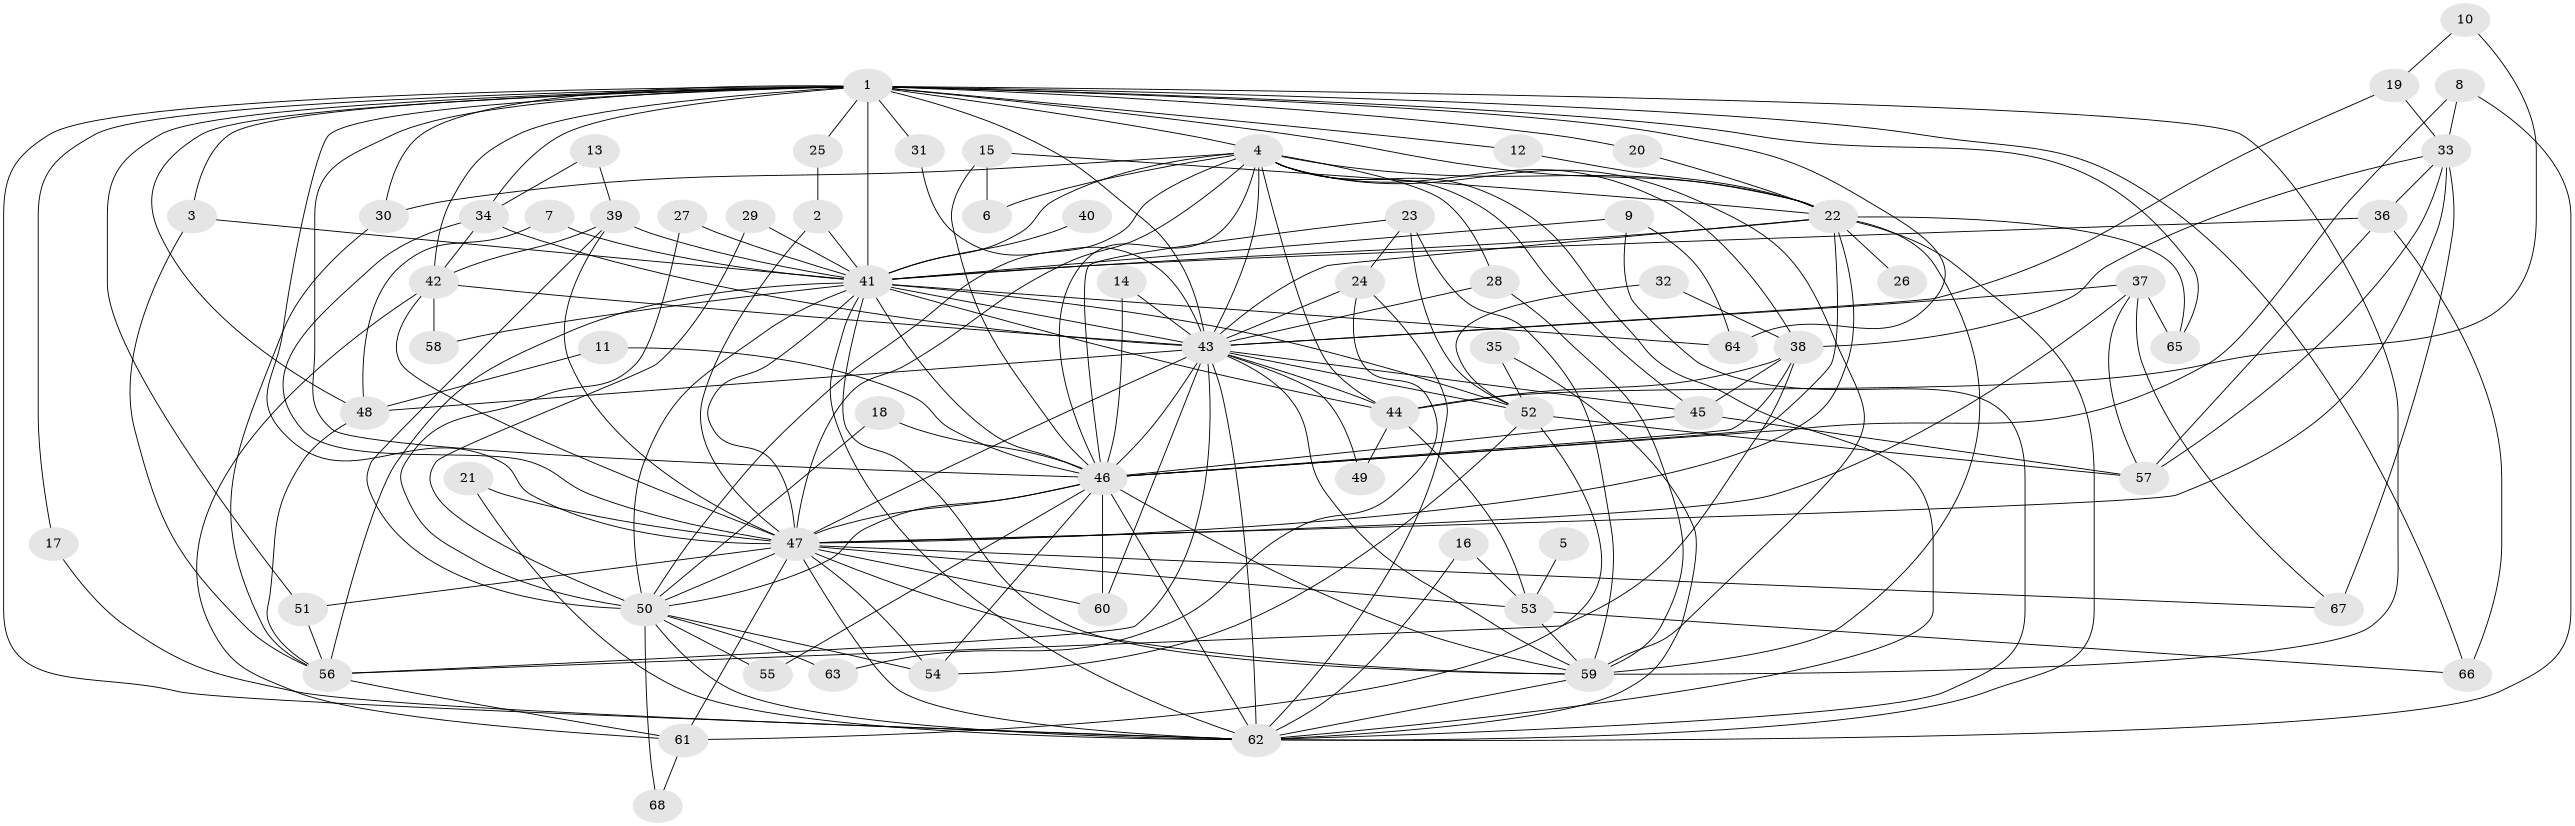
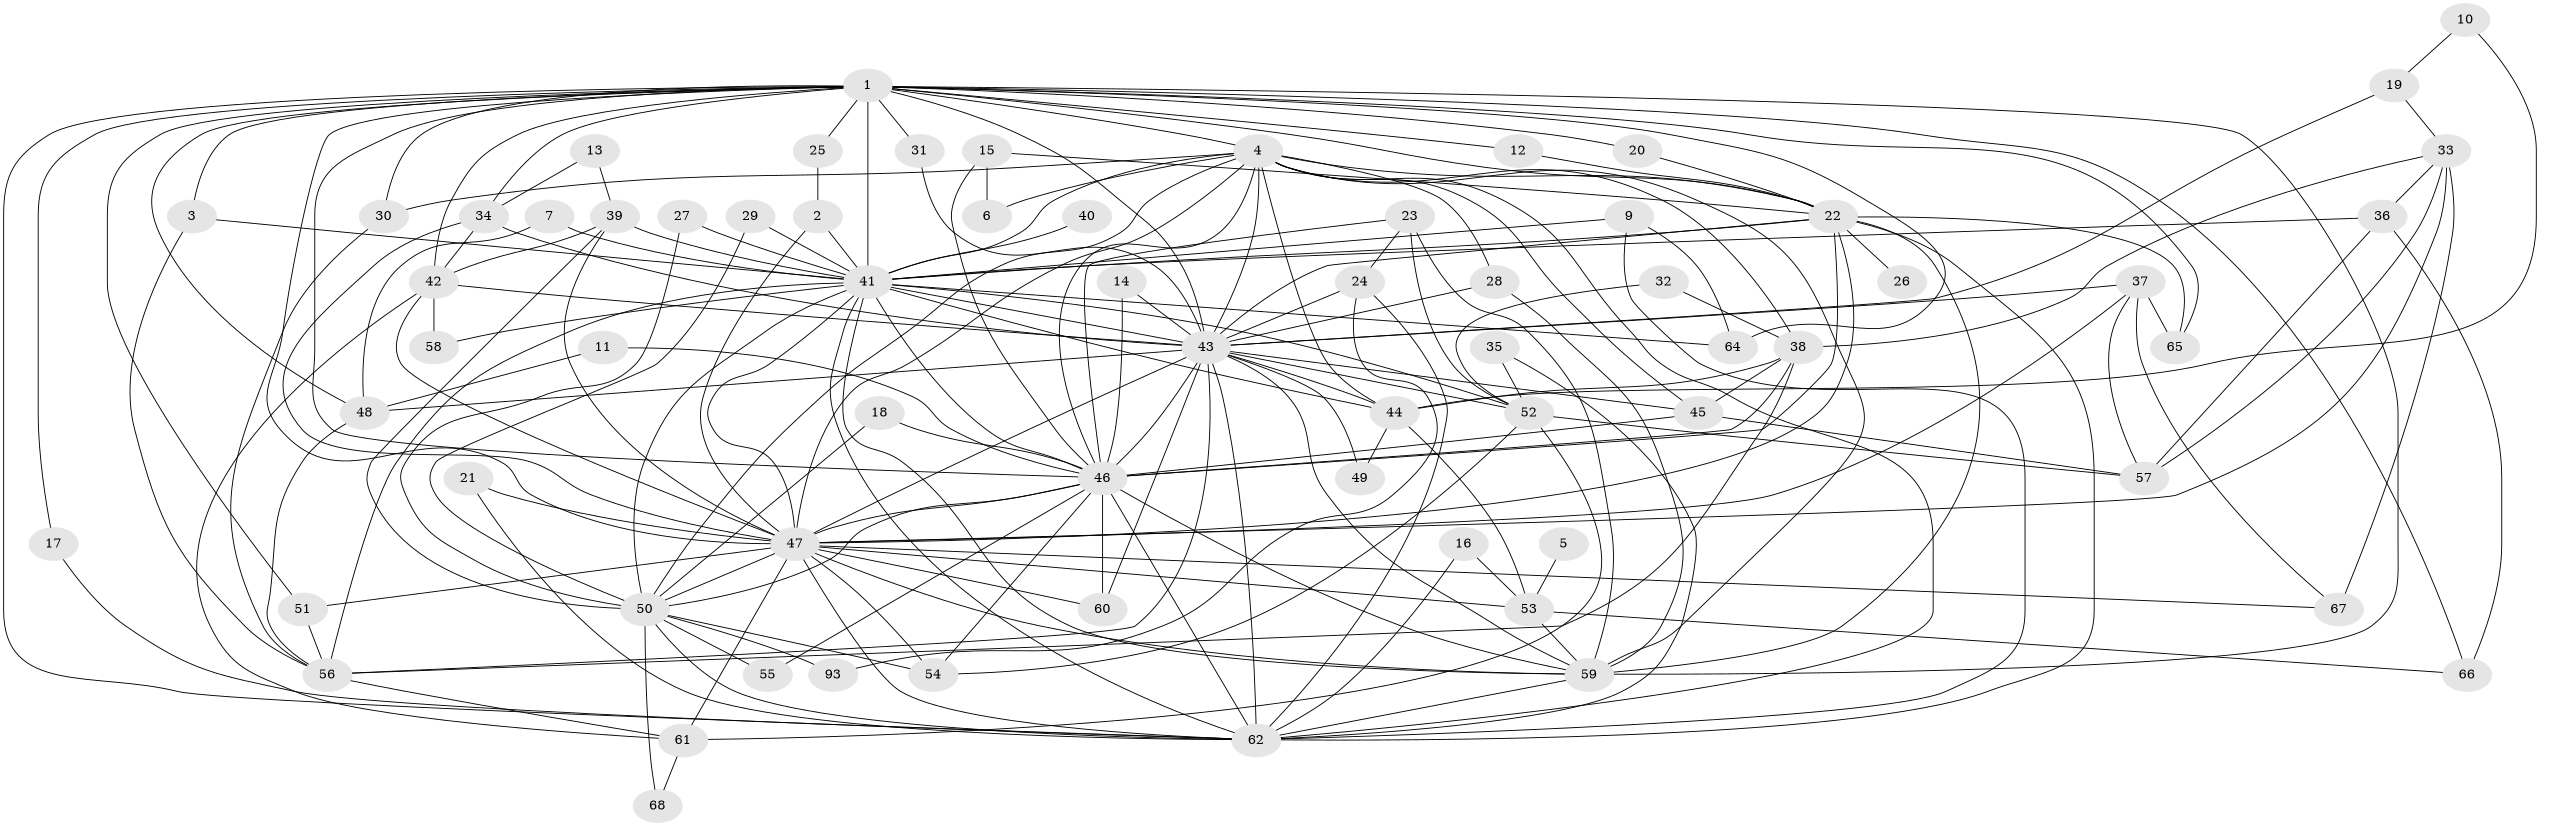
(2460, 86) -> none
(833, 675) -> (833, 675)
